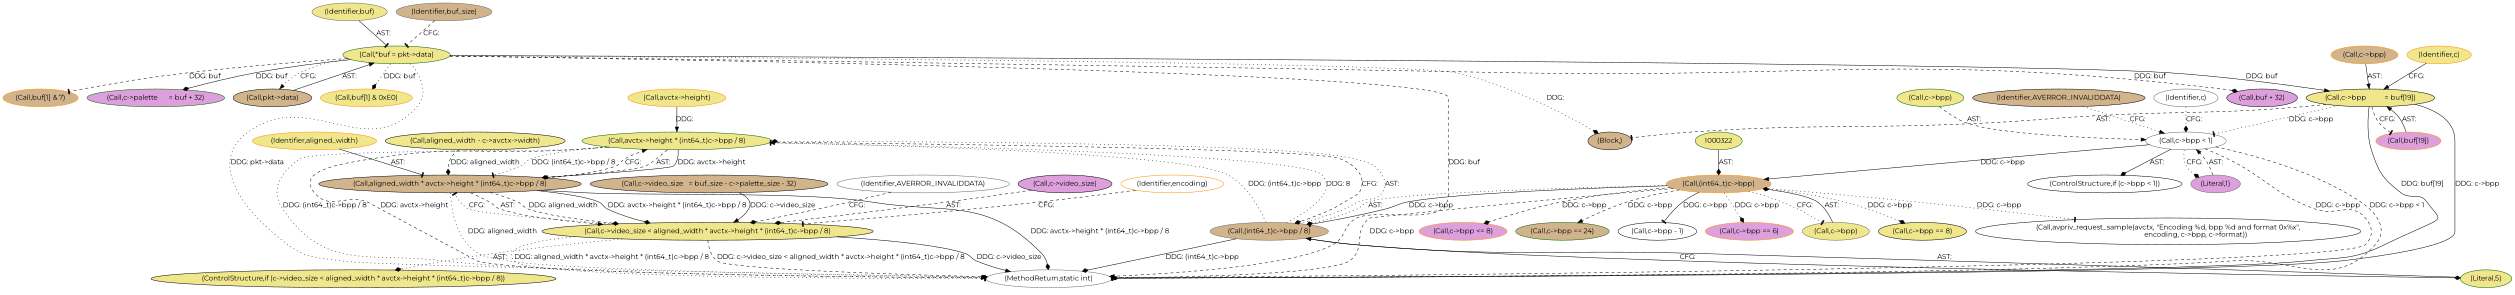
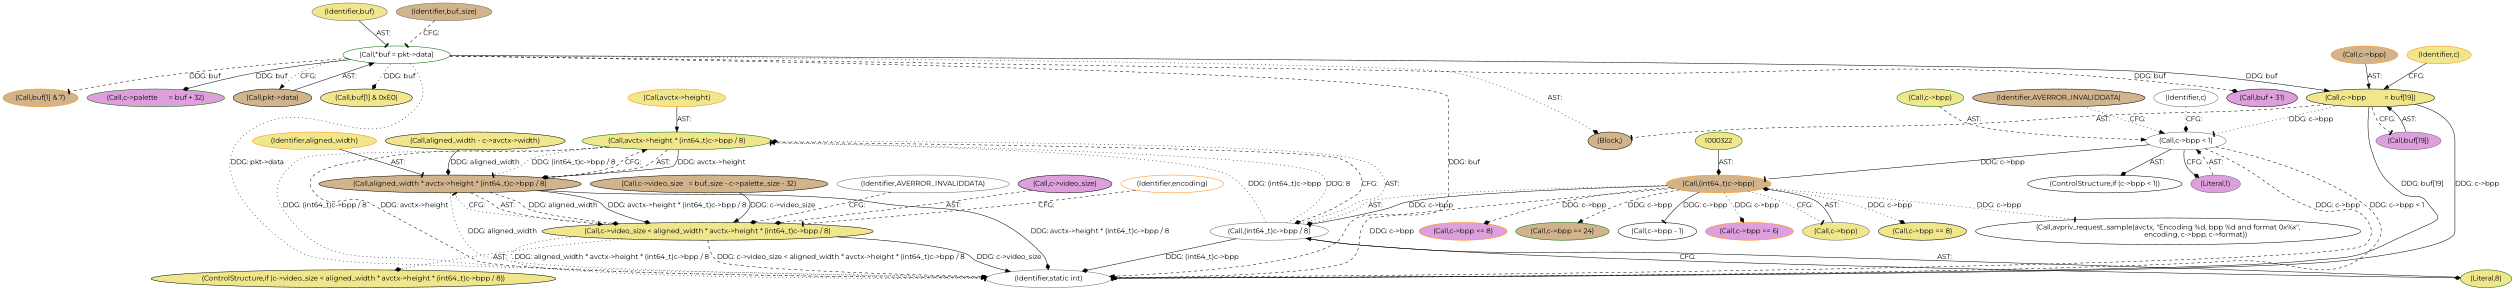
(397, 55) -> (397, 55)
(366, 98) -> (366, 98)
(1556, 98) -> (1556, 98)
(2262, 98) -> (2262, 98)
(685, 119) -> (685, 119)
(2408, 141) -> (2408, 141)
(451, 158) -> (451, 158)
(1959, 162) -> (1959, 162)
(2185, 164) -> (2185, 164)
(1269, 231) -> (1269, 231)
(1049, 279) -> (1049, 279)
(2486, 279) -> (2486, 279)
